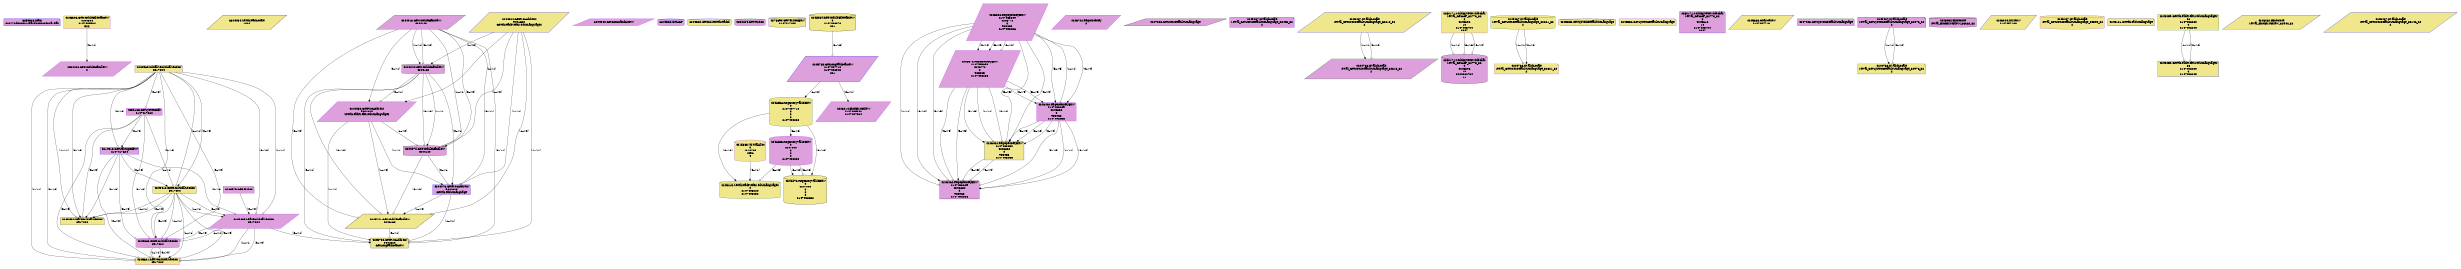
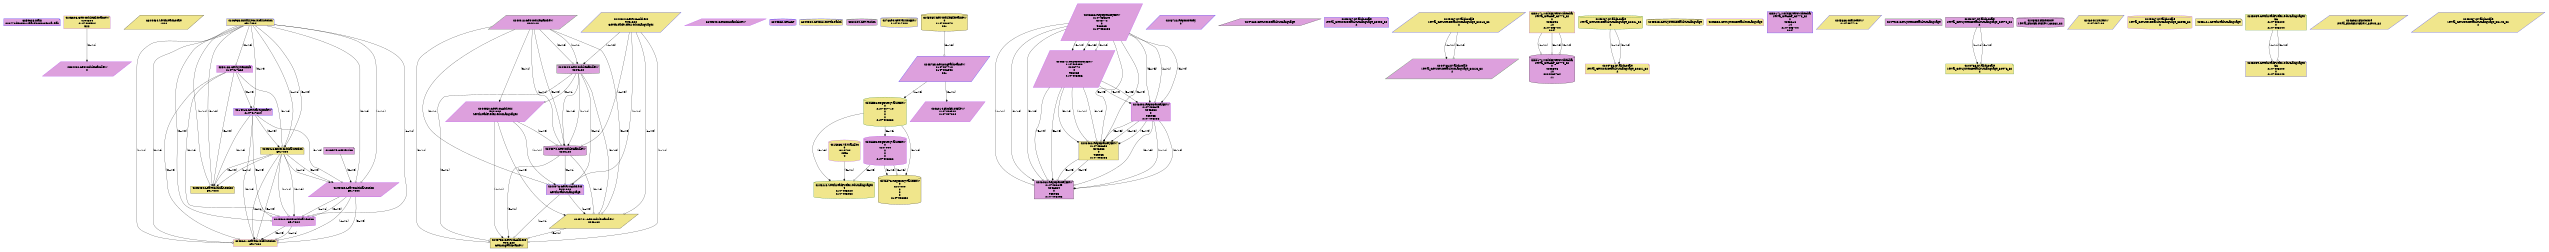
(1086, 22) -> (1181, 22)
(465, 73) -> none
(319, 239) -> (510, 178)
